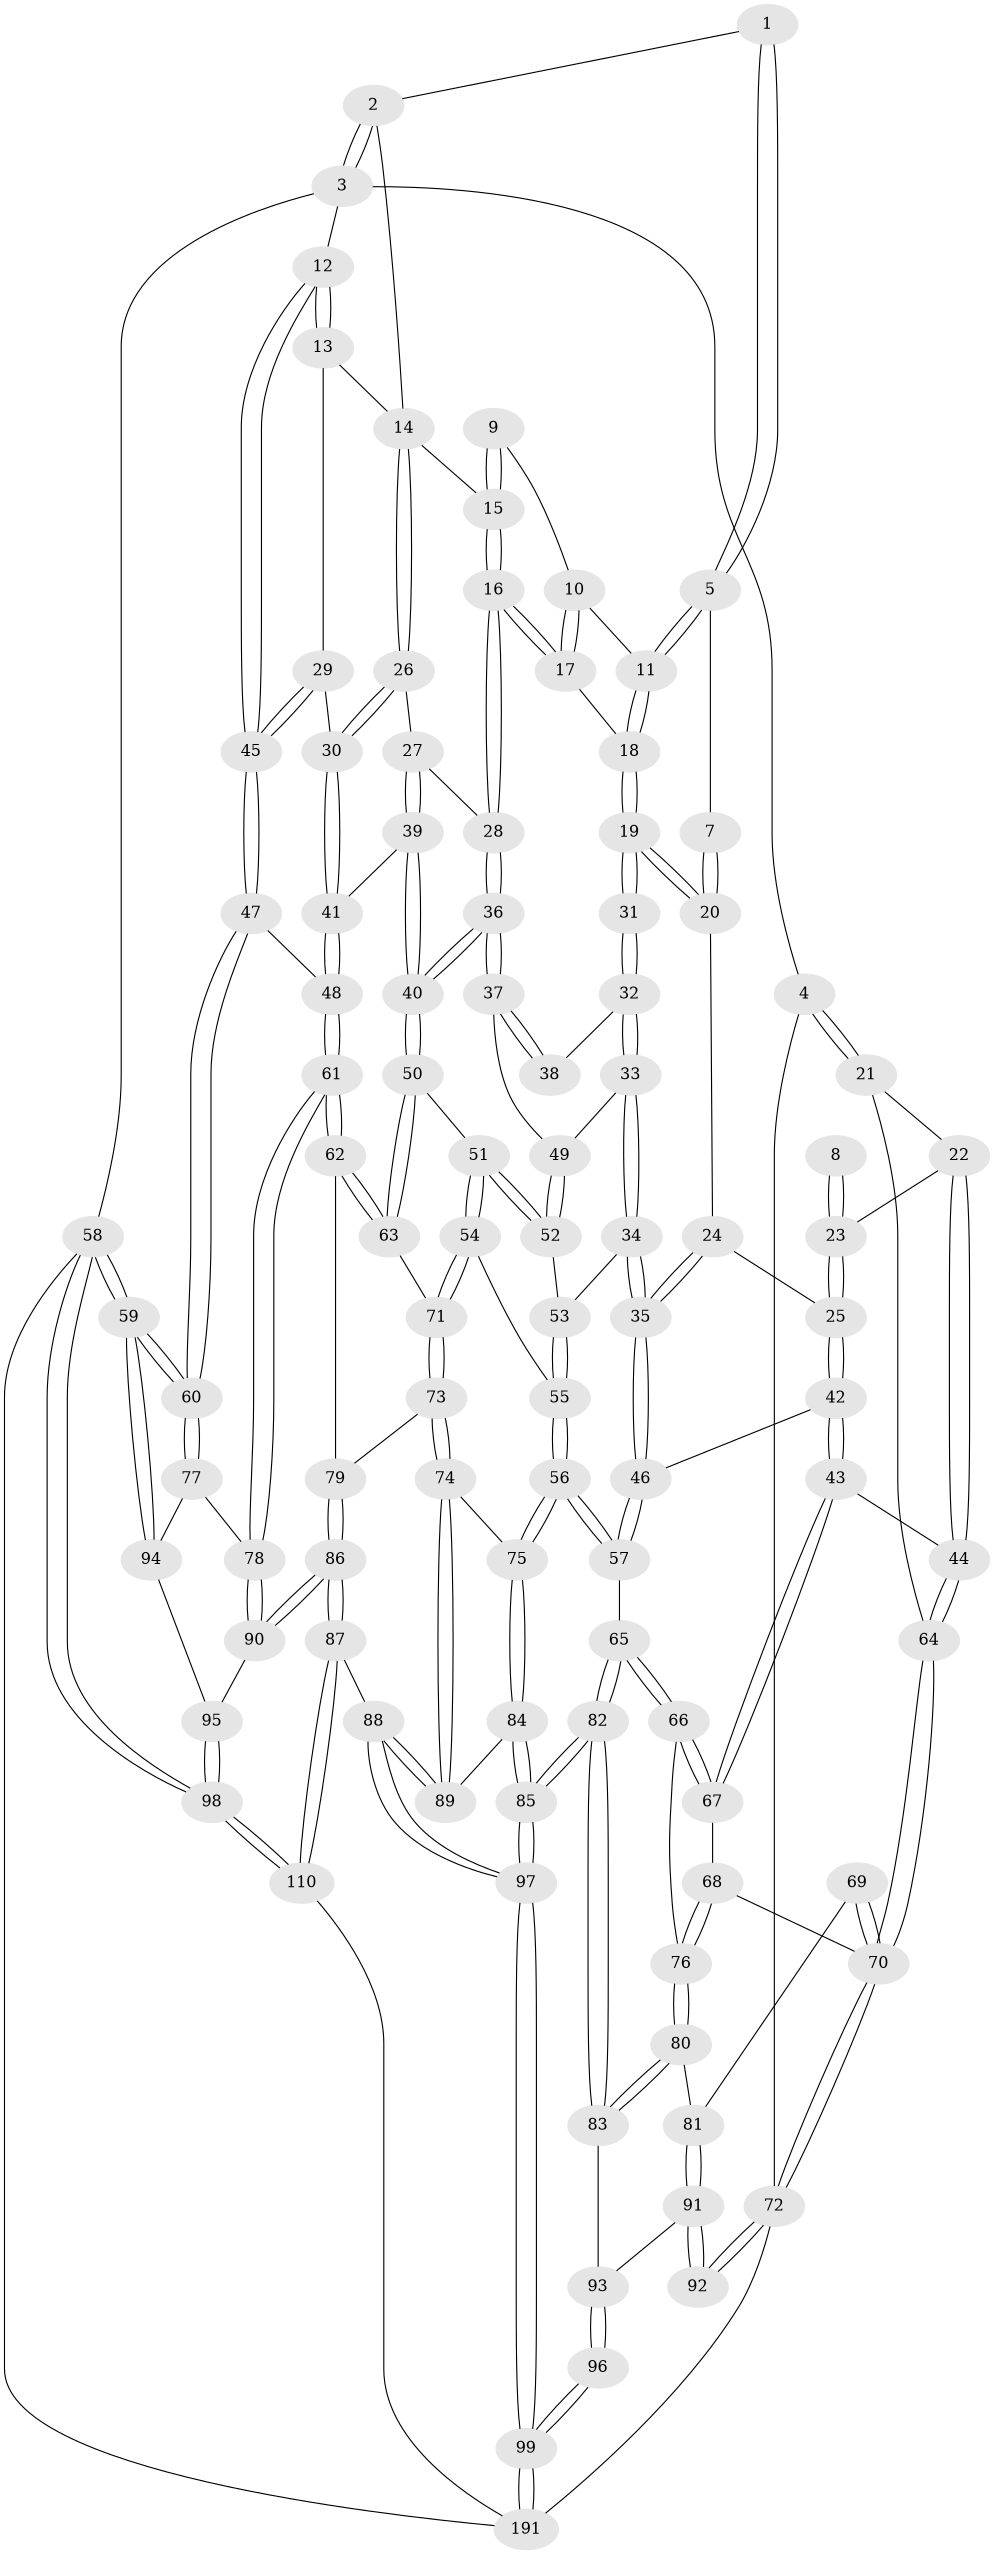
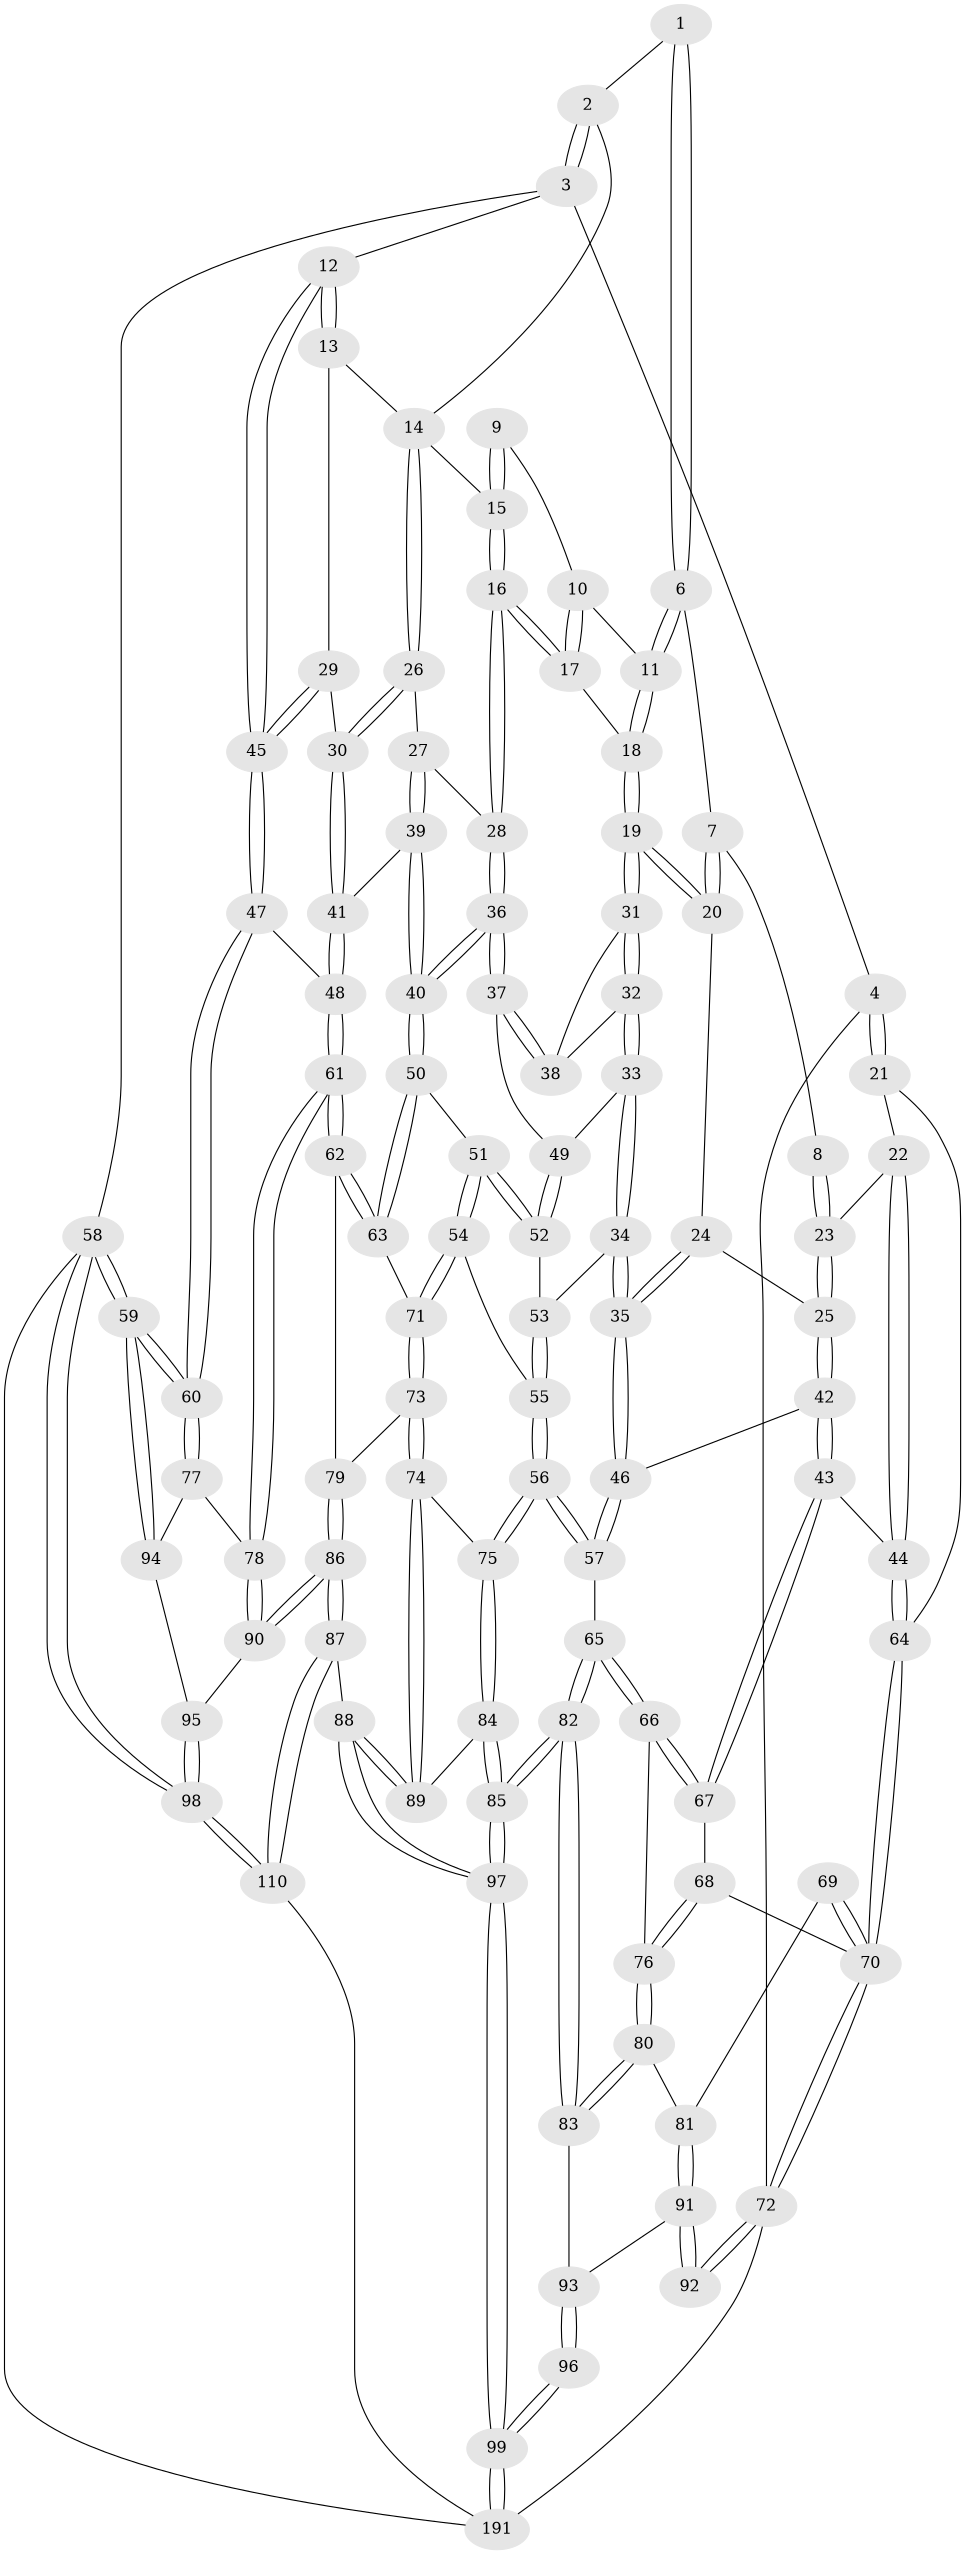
(710, 590) -> (681, 590)
none -> (786, 988)
none -> (583, 991)
